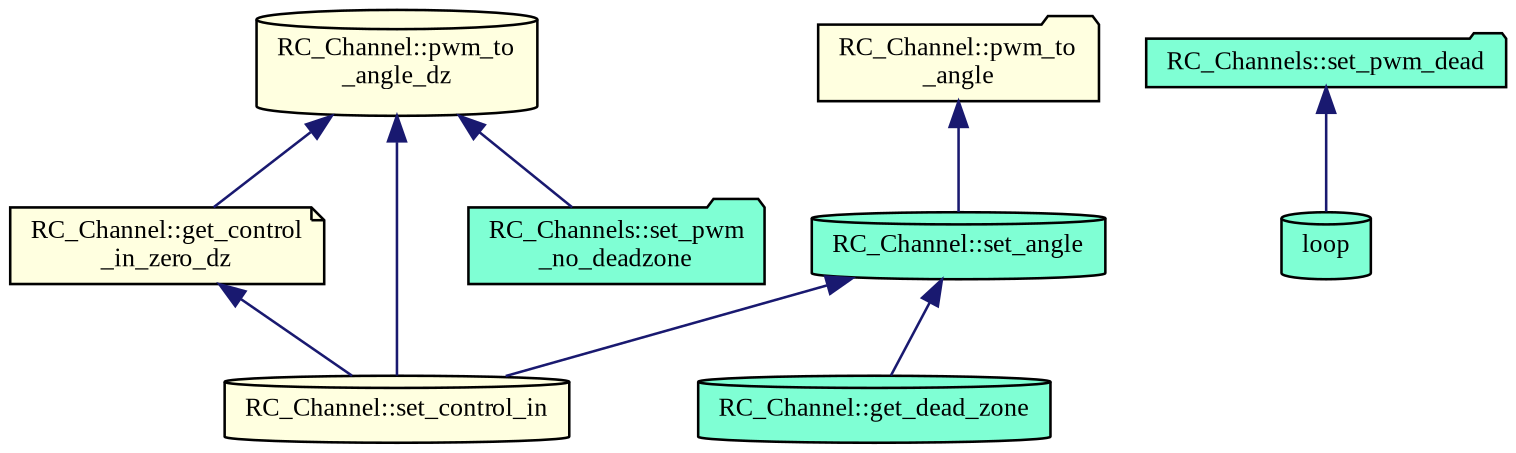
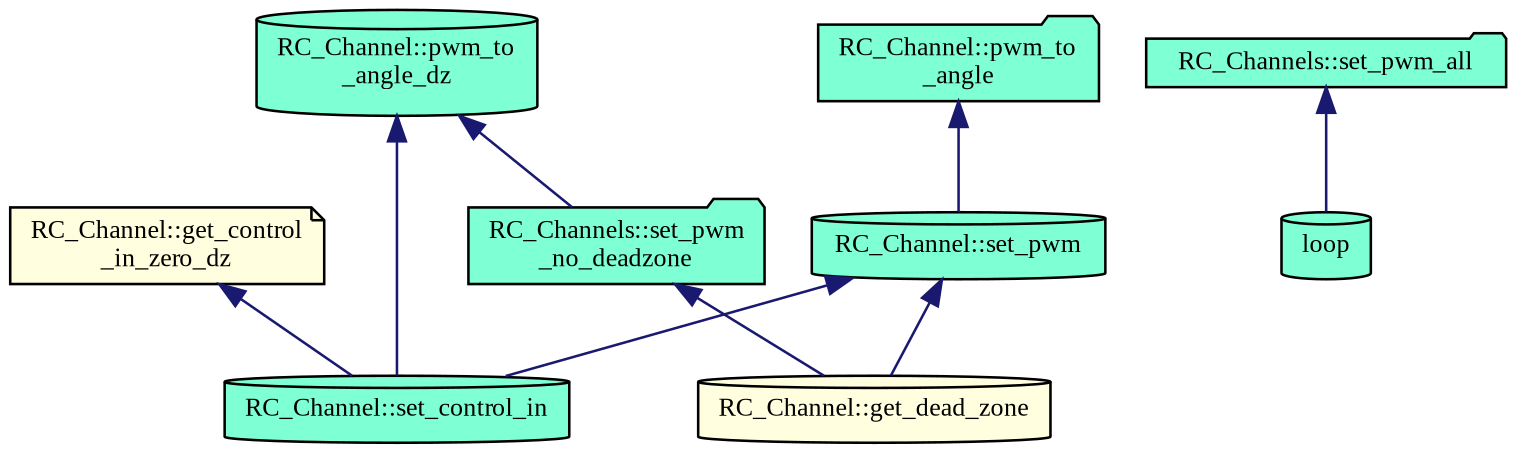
(397, 63) -> (397, 63)
(959, 63) -> (959, 63)
(1326, 63) -> (1326, 63)
(262, 170) -> none
(959, 246) -> (959, 246)
none -> (760, 337)
(397, 409) -> (397, 409)
(874, 409) -> (874, 409)
